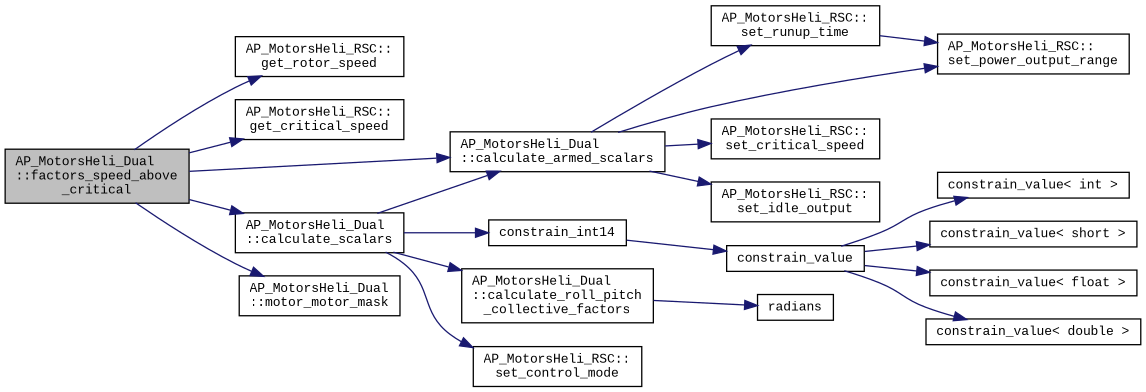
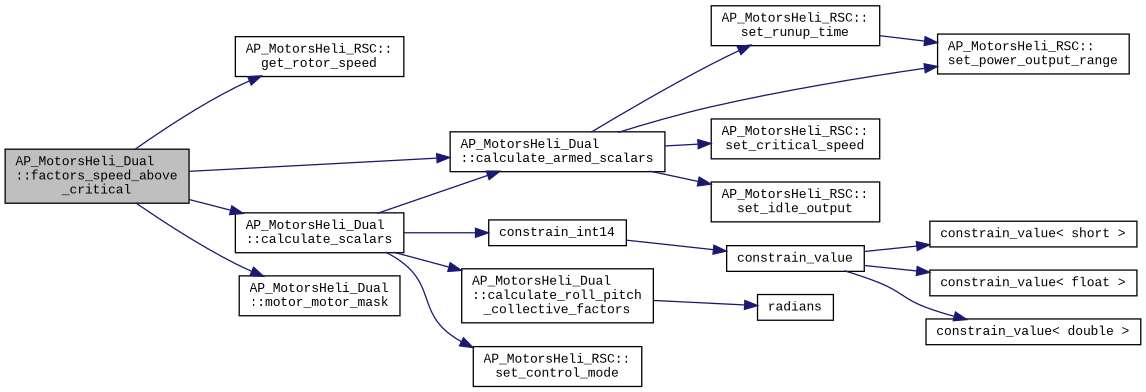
(320, 120) -> none
(1033, 185) -> none
